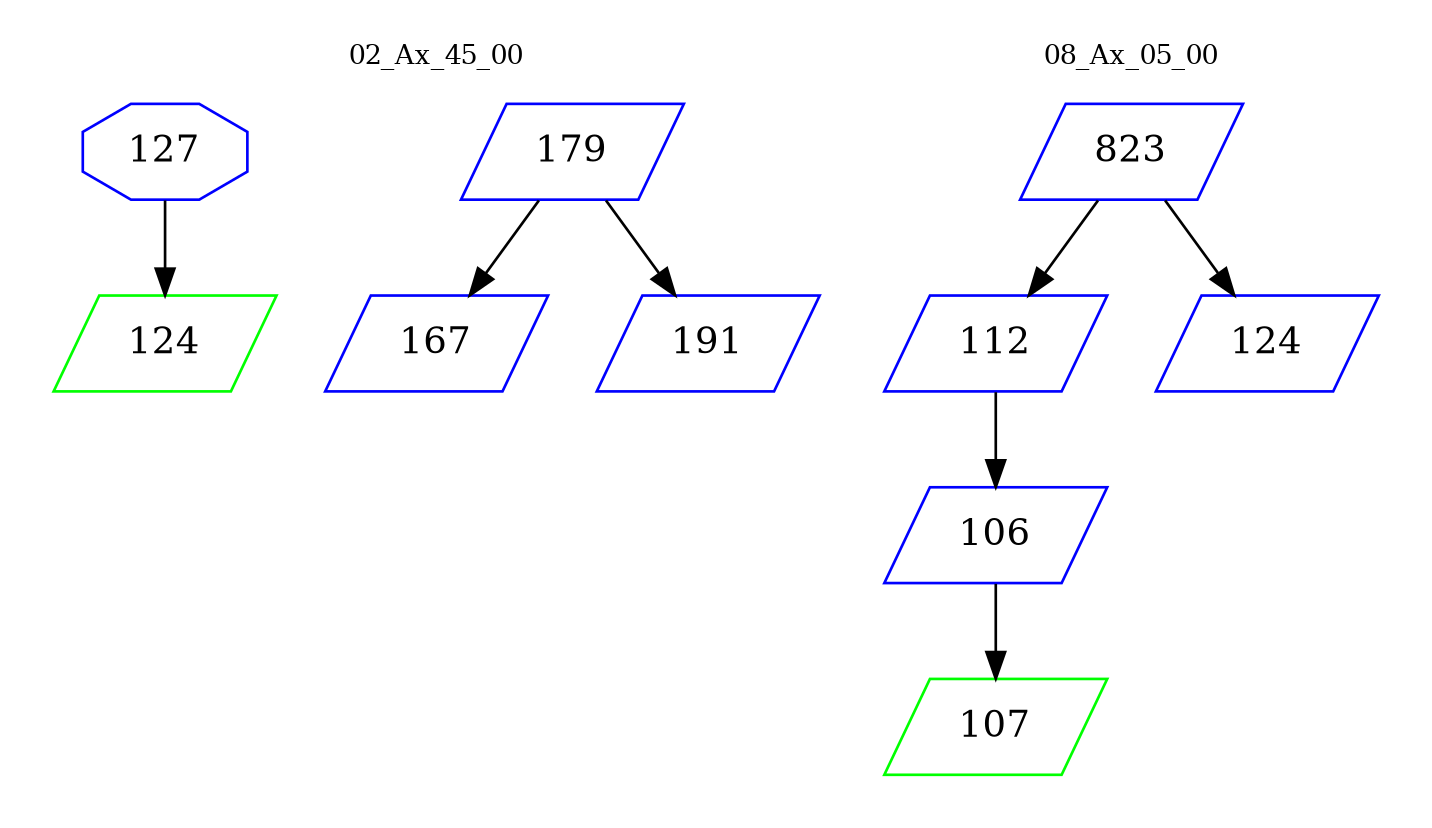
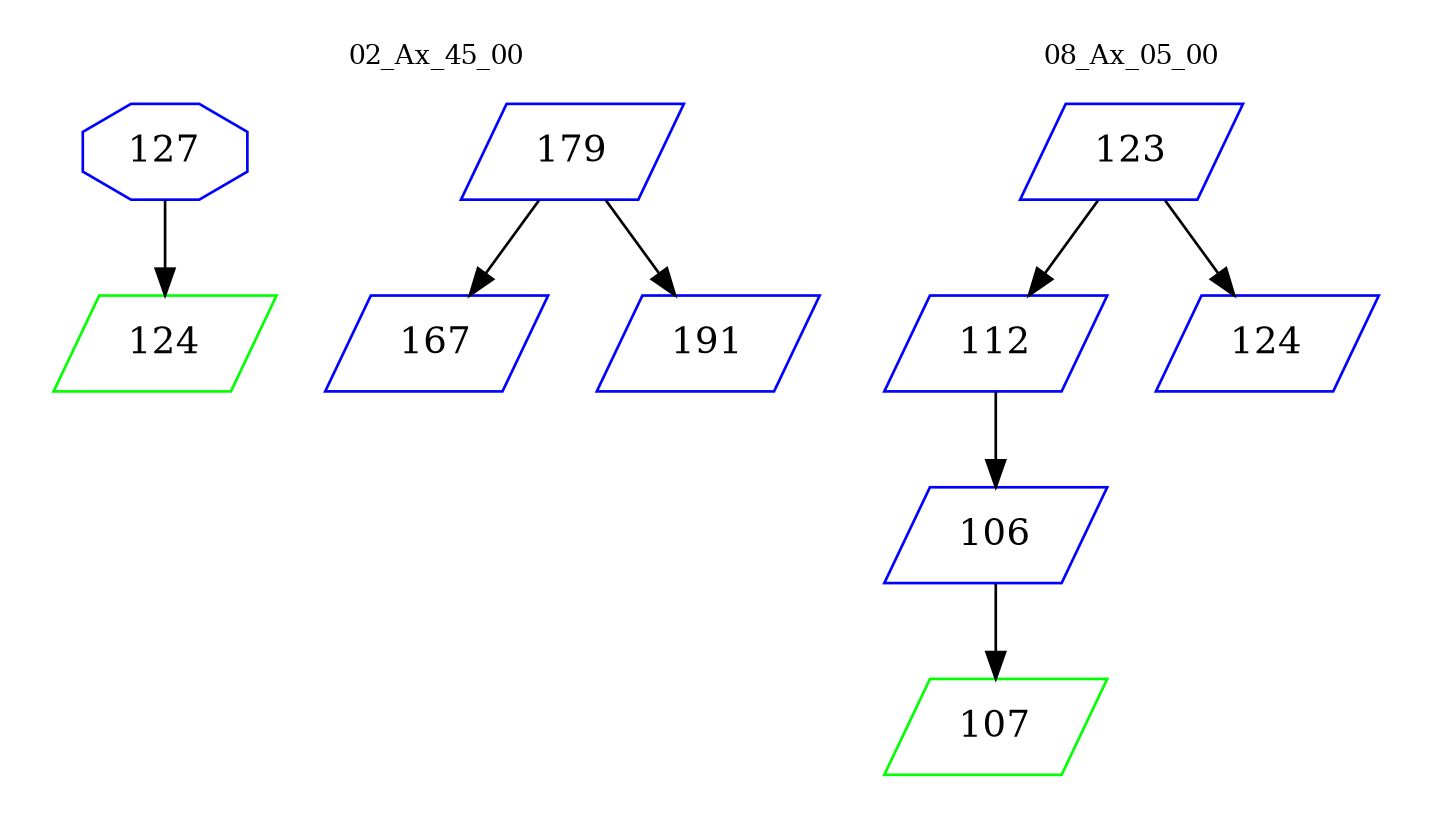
(1132, 152) -> (1132, 152)
